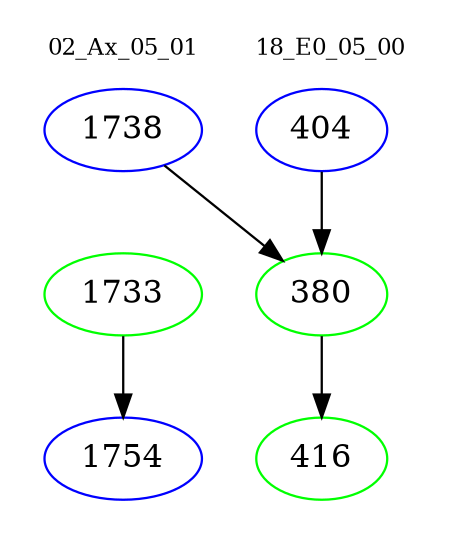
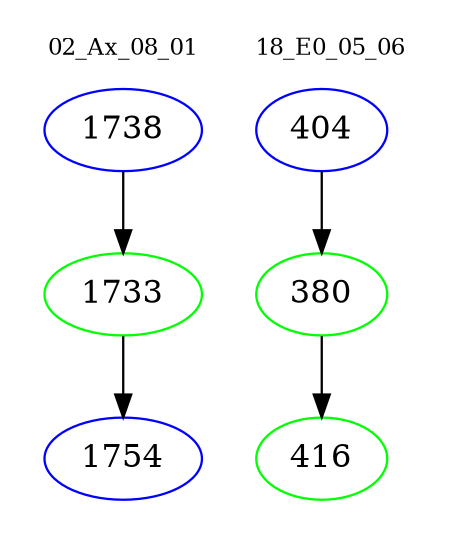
(123, 49) -> (123, 49)
(331, 49) -> (331, 49)
(205, 198) -> (123, 201)
